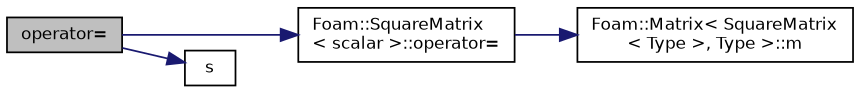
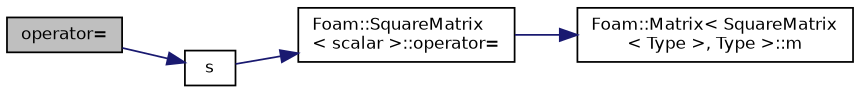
(201, 35) -> (258, 60)
